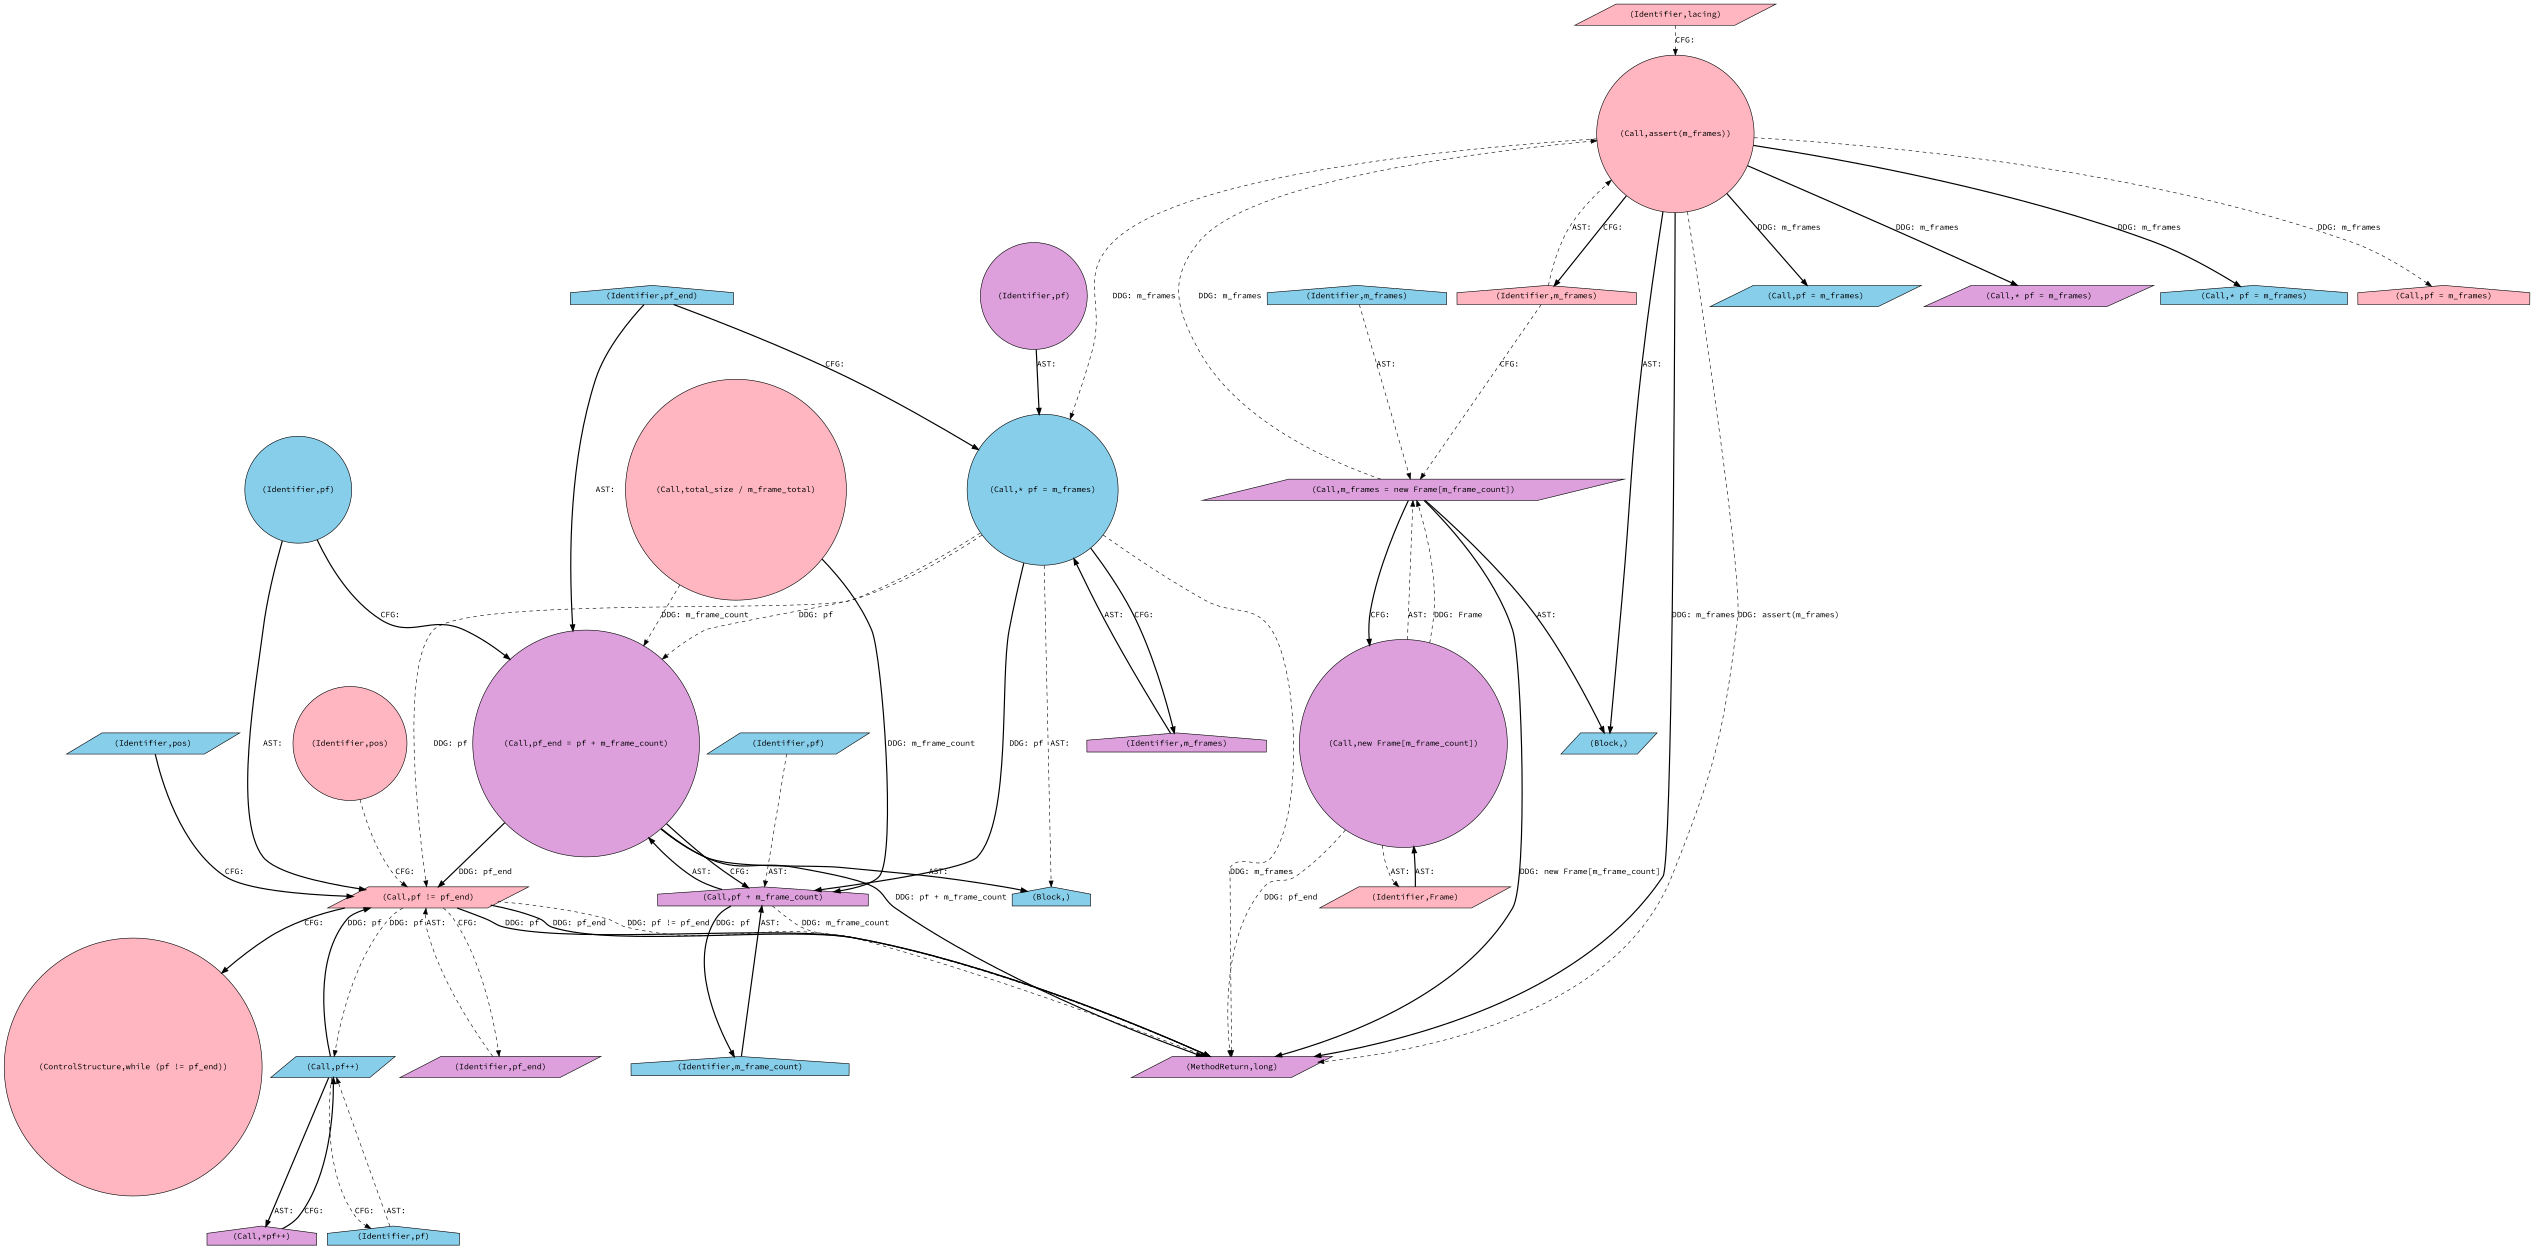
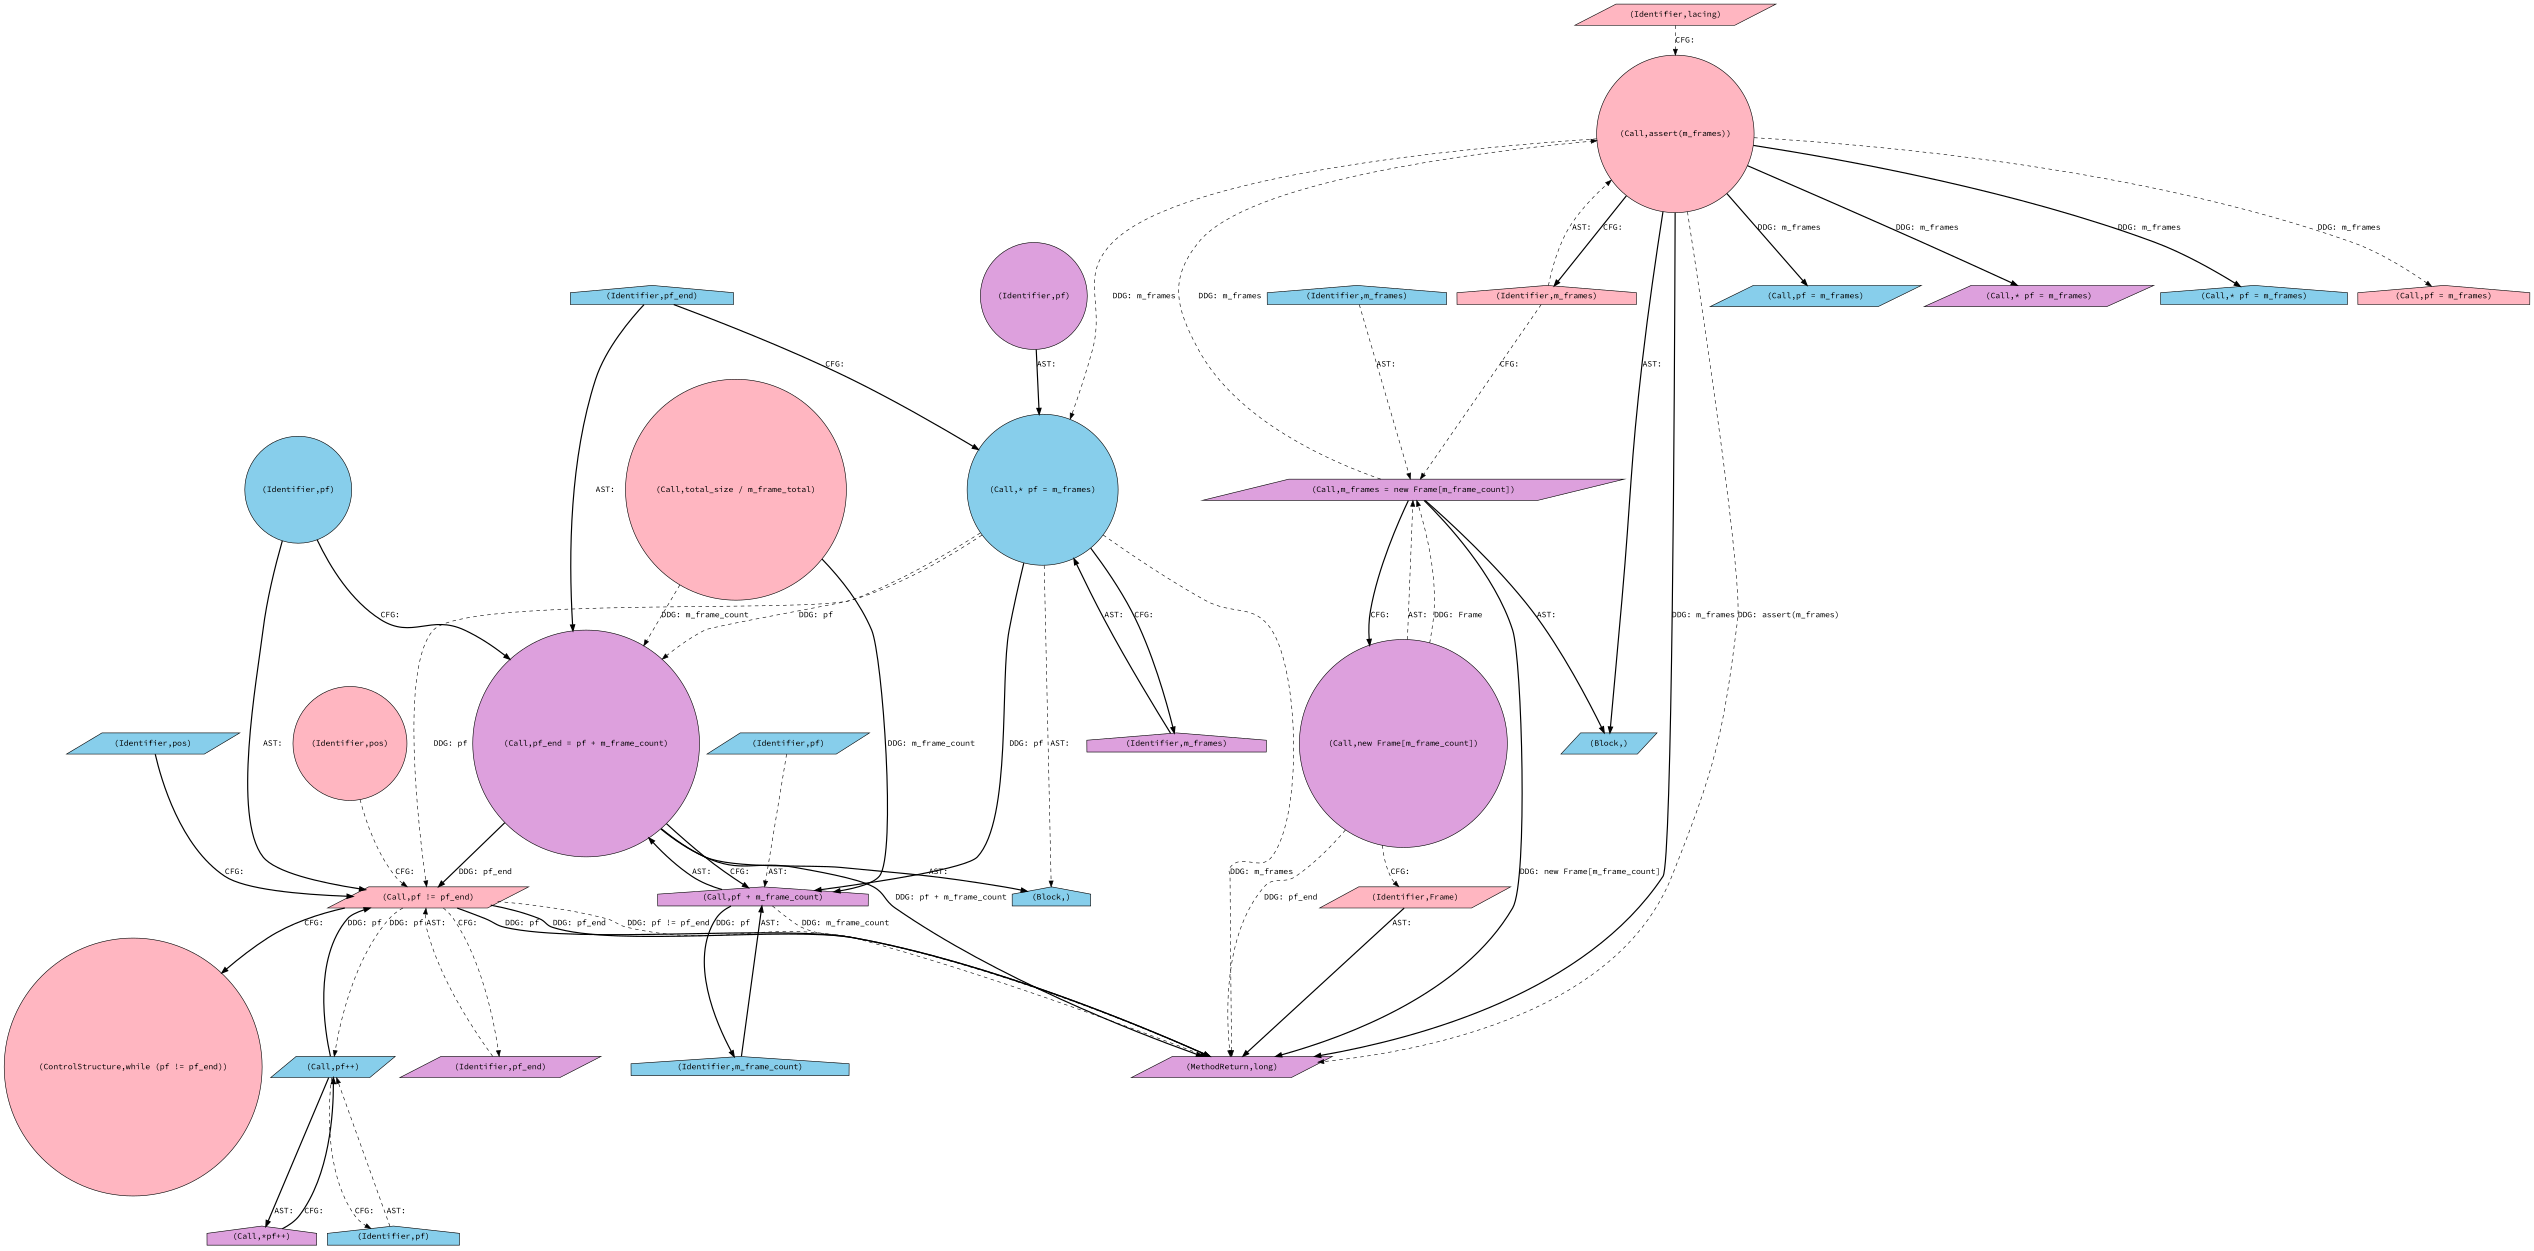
(1415, 870) -> (1326, 980)
(1403, 872) -> (1403, 872)
